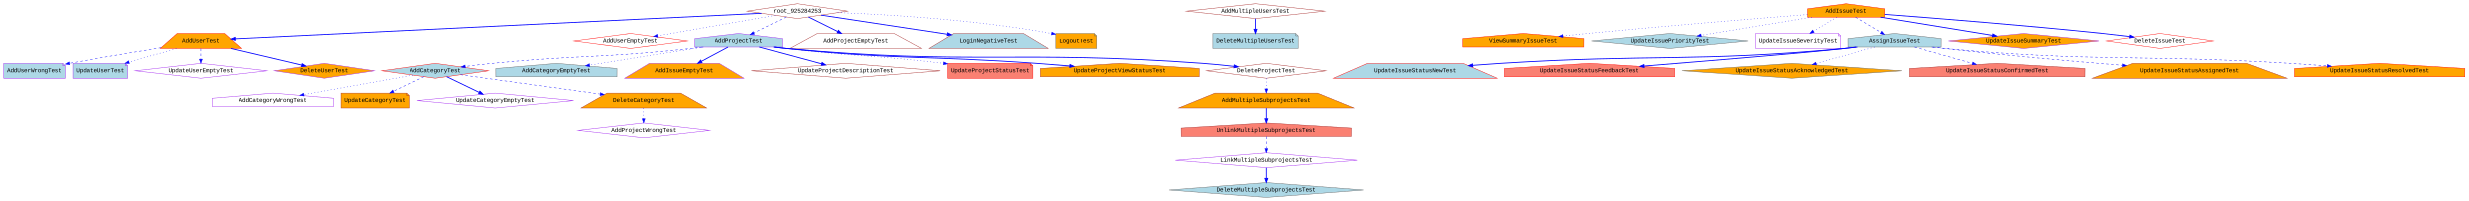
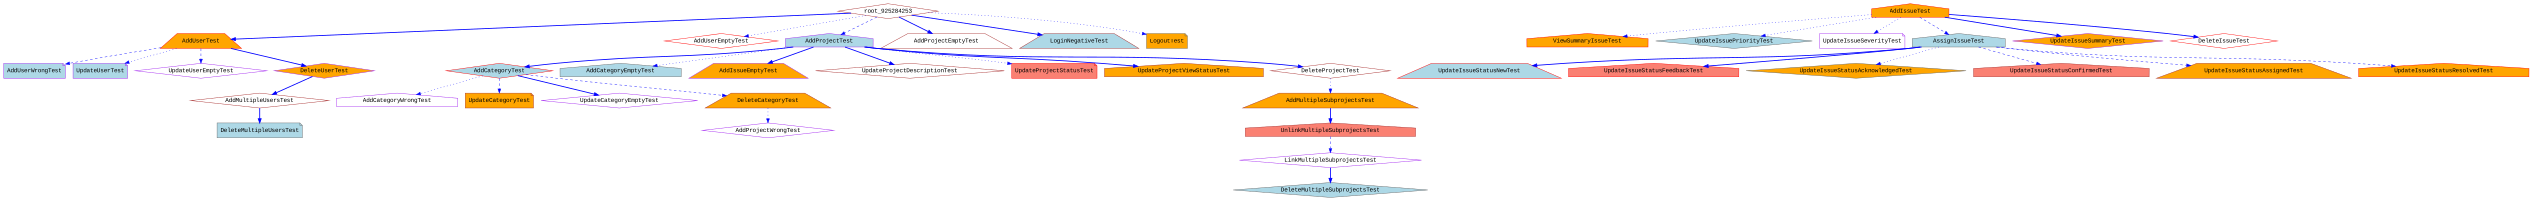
(584, 57) -> (661, 57)
none -> (294, 85)
